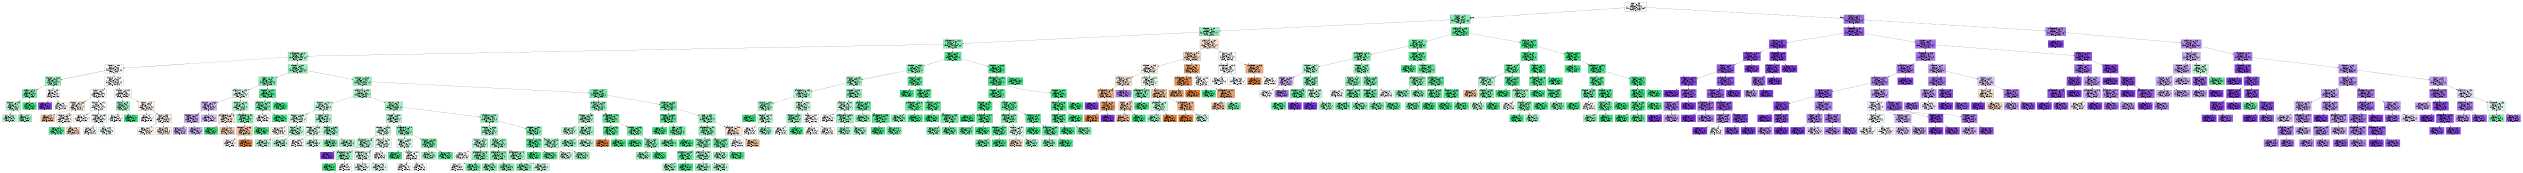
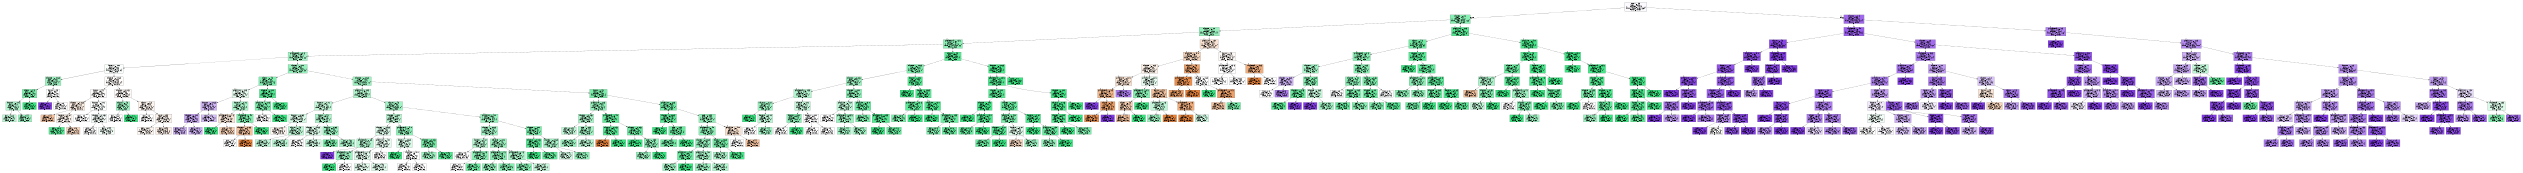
(2128, 106) -> (2128, 106)
(967, 118) -> (967, 118)
(2323, 143) -> (2323, 143)
